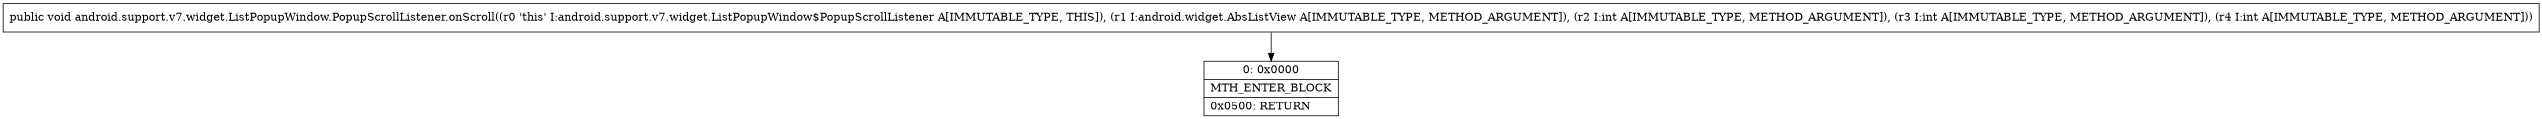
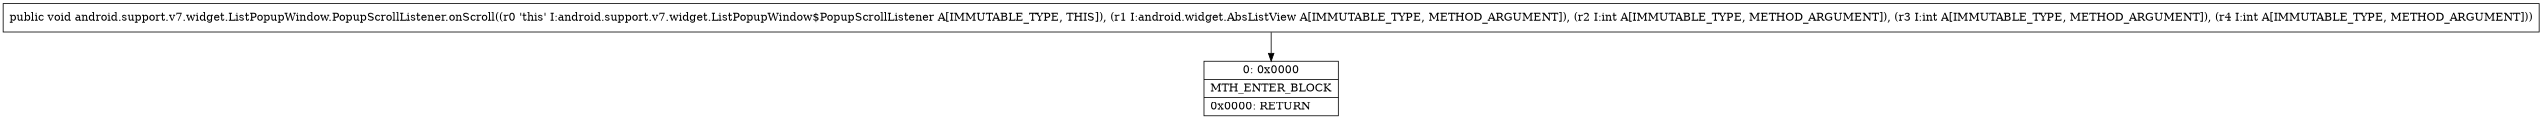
(1266, 106) -> (1266, 106)
